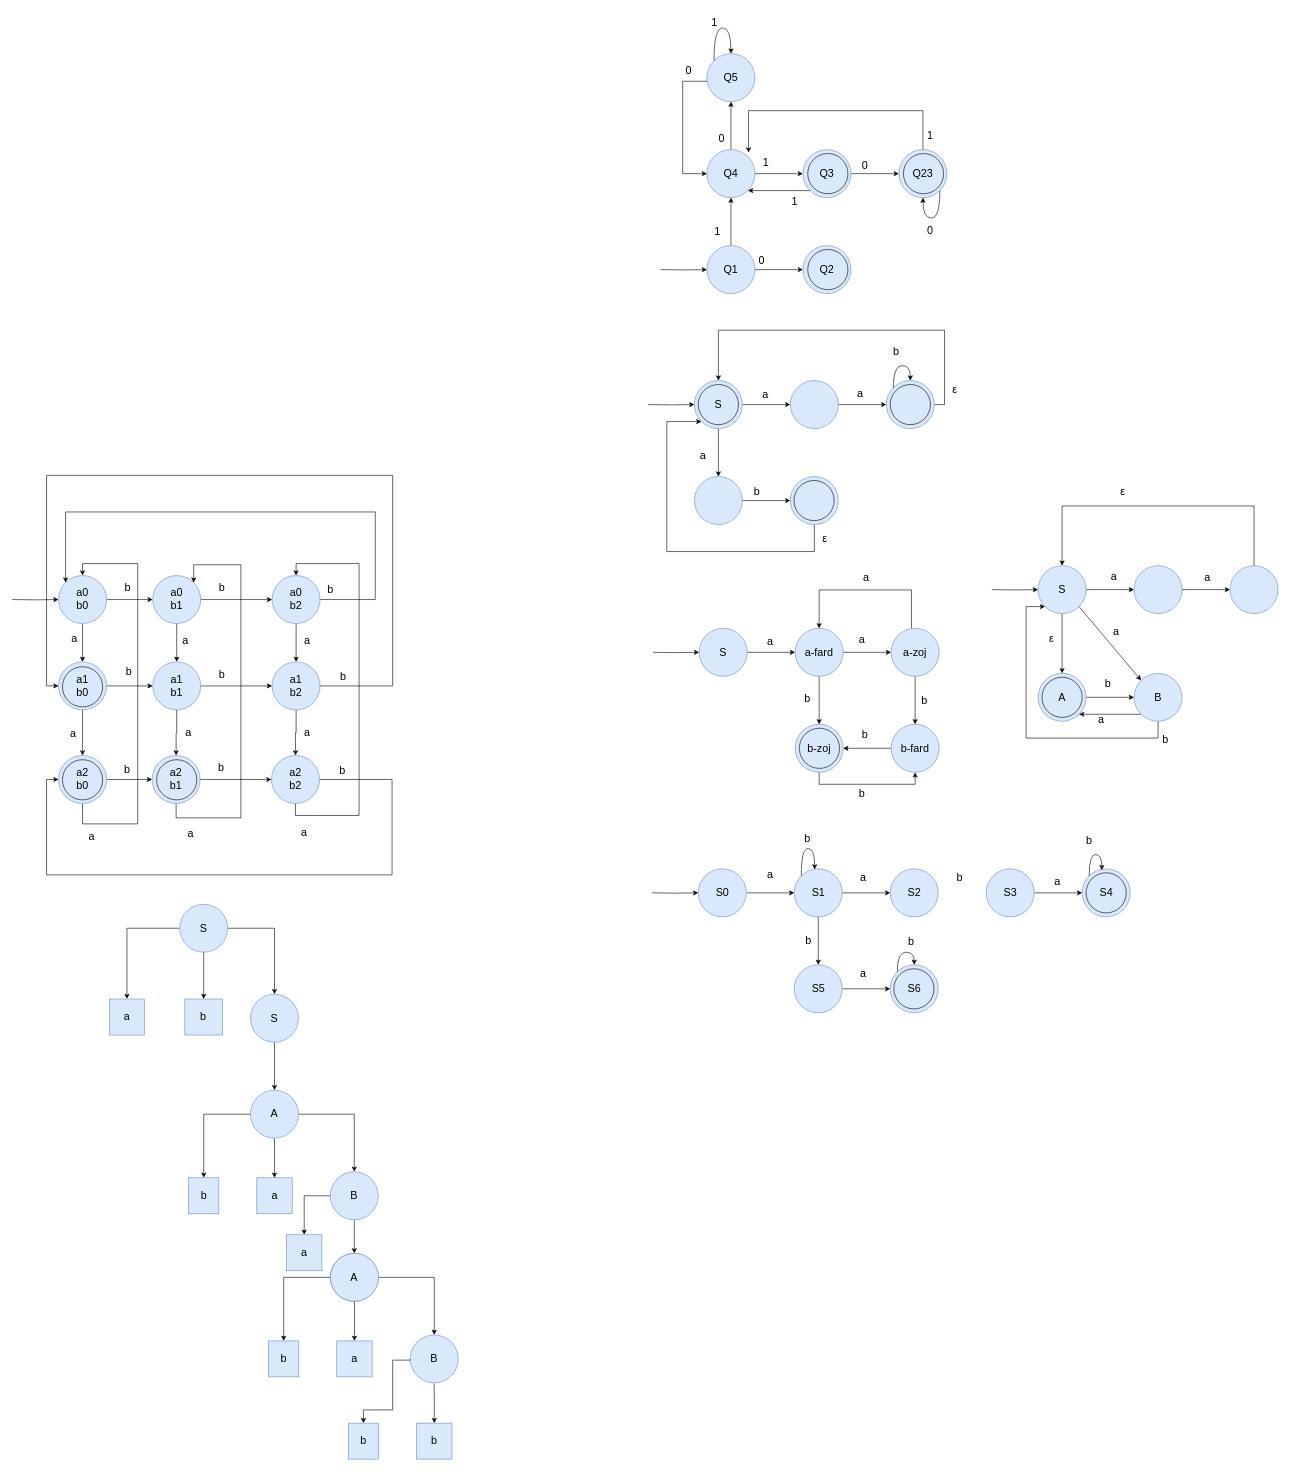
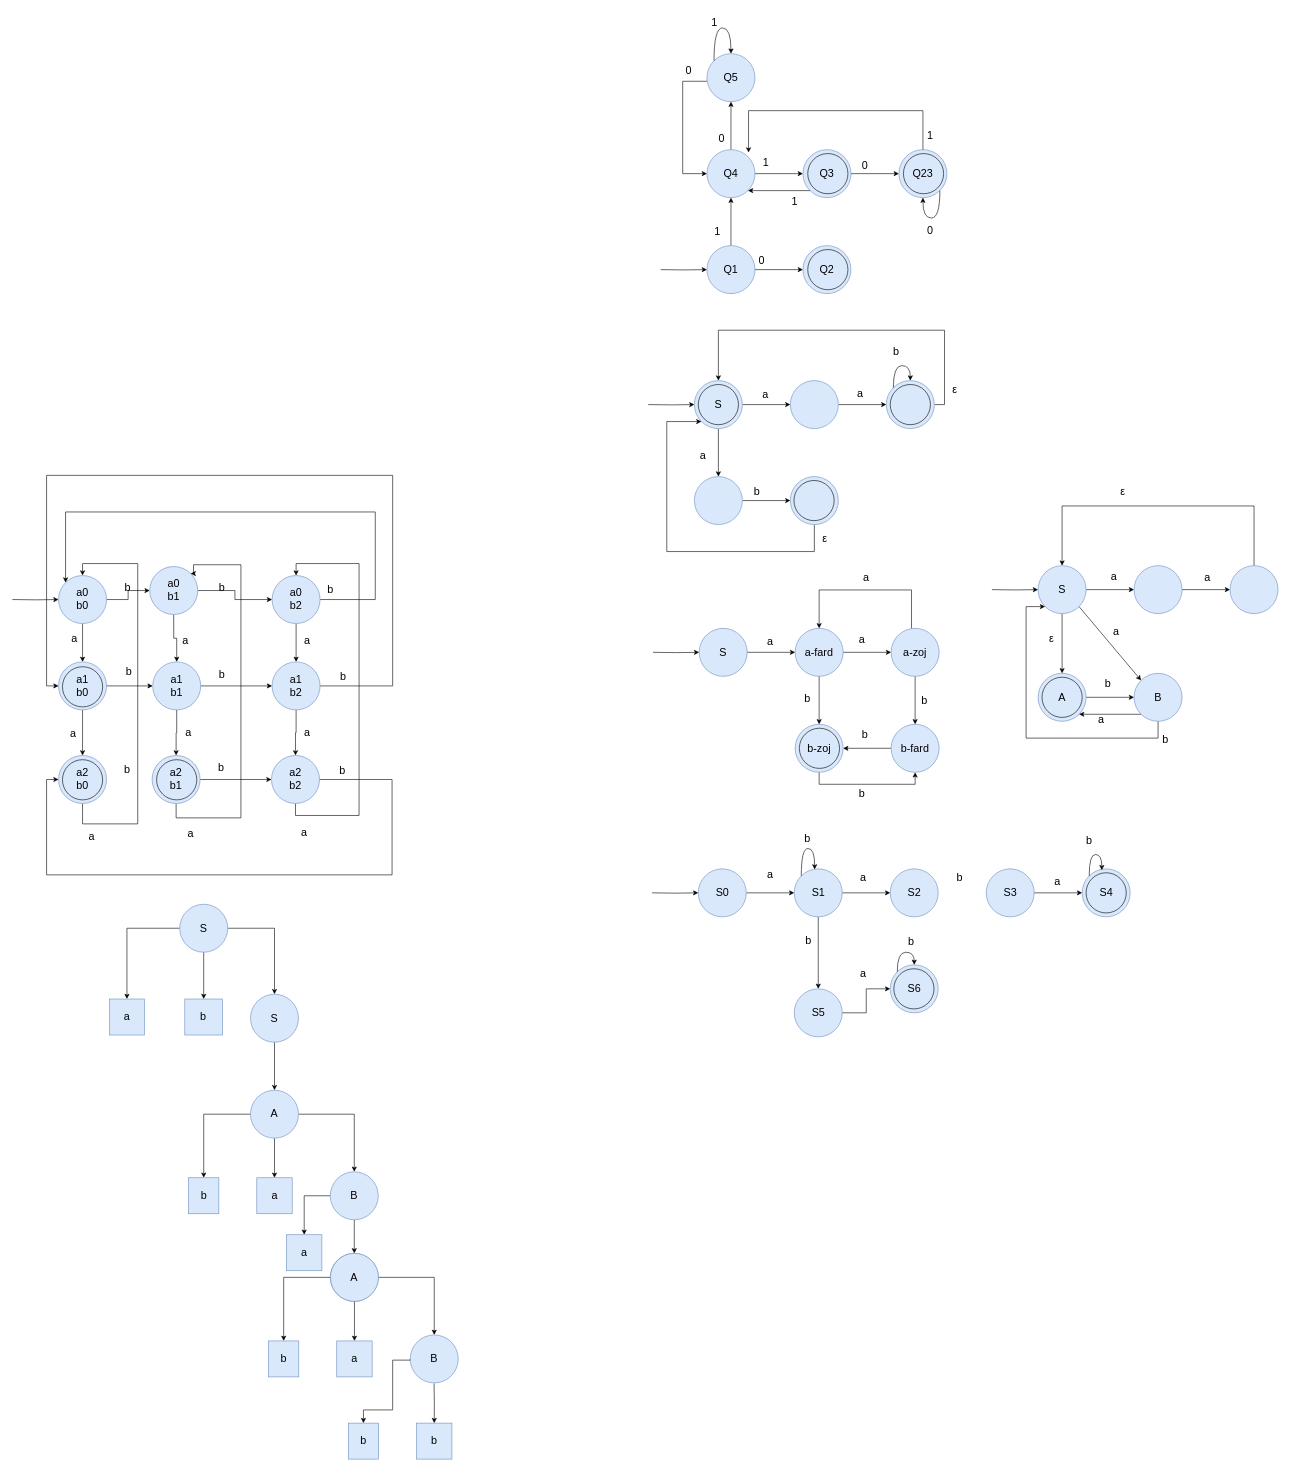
(177, 600) -> (174, 591)
(127, 780) -> none
(818, 989) -> (818, 1013)
